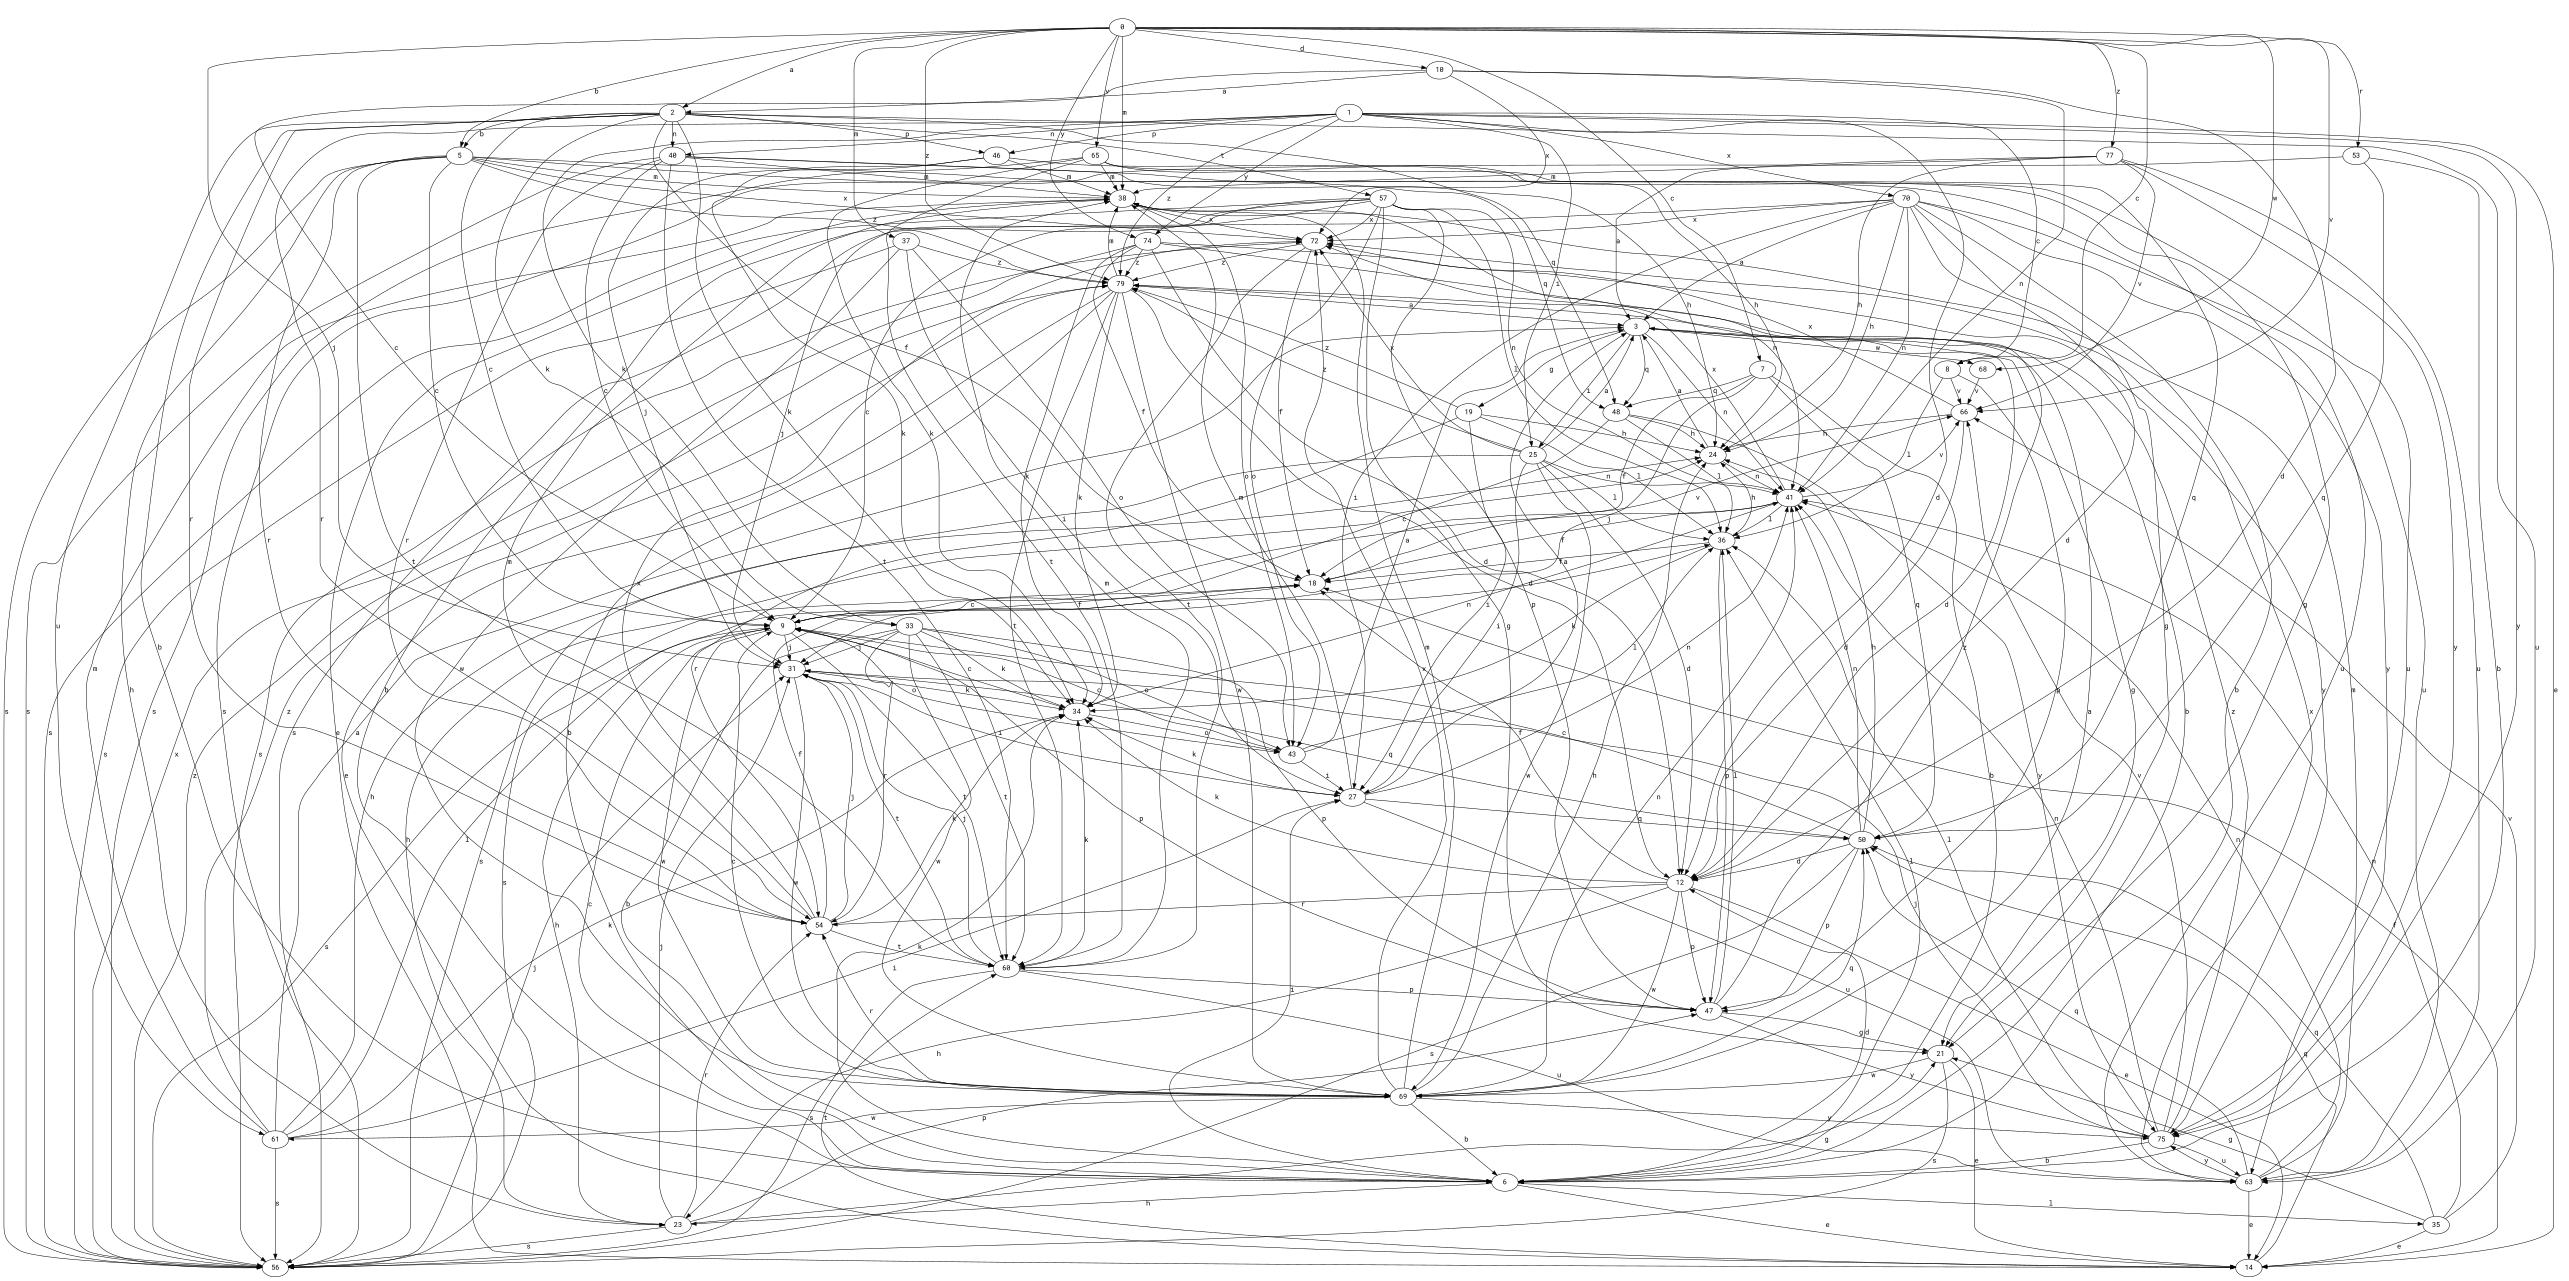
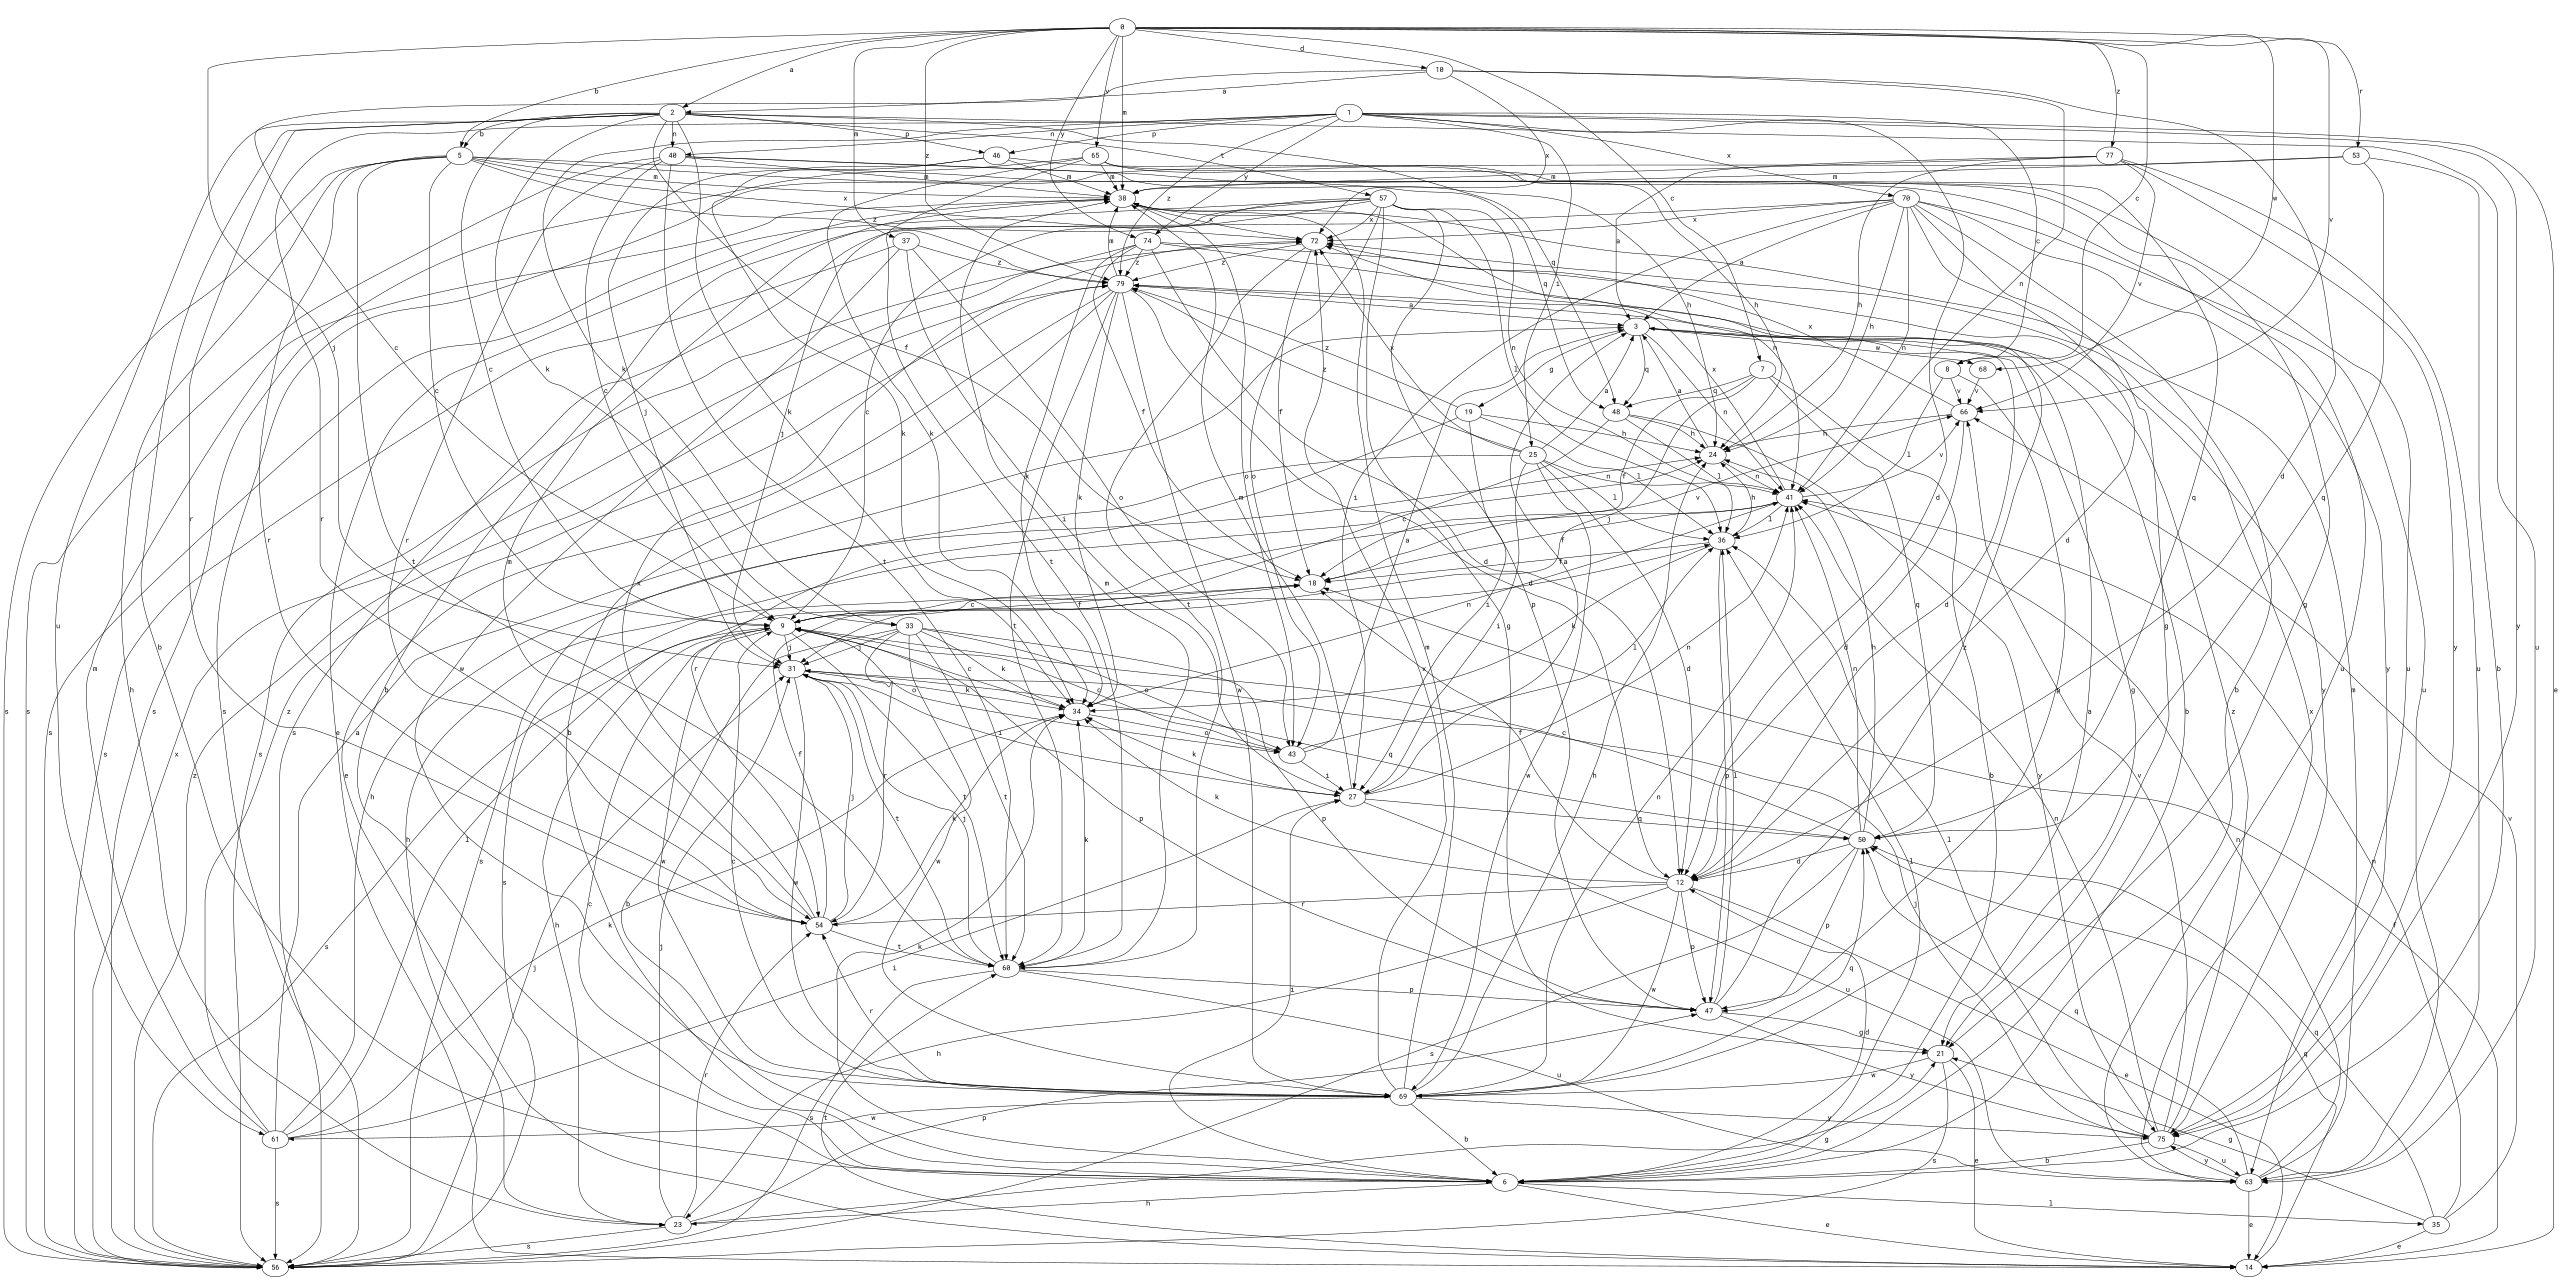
none -> (1740, 176)
(1586, 389) -> none
